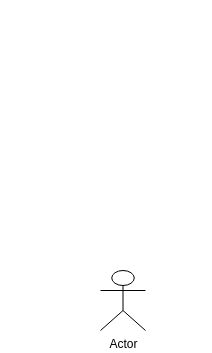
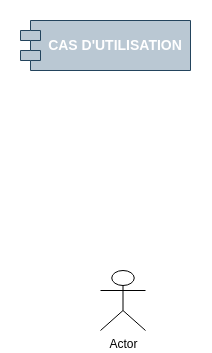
none -> (106, 46)
